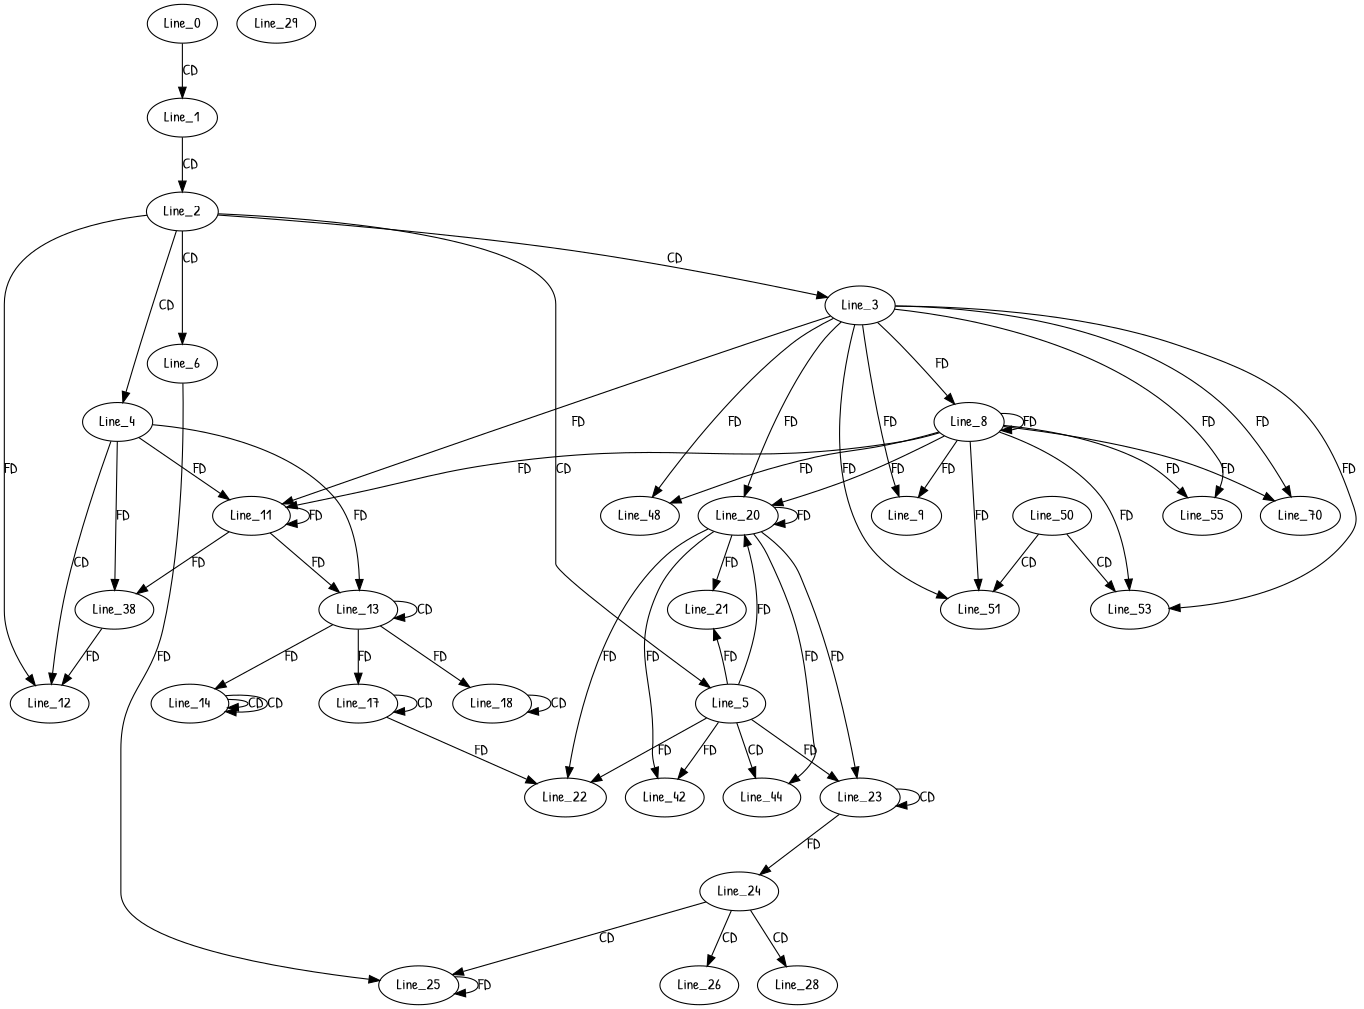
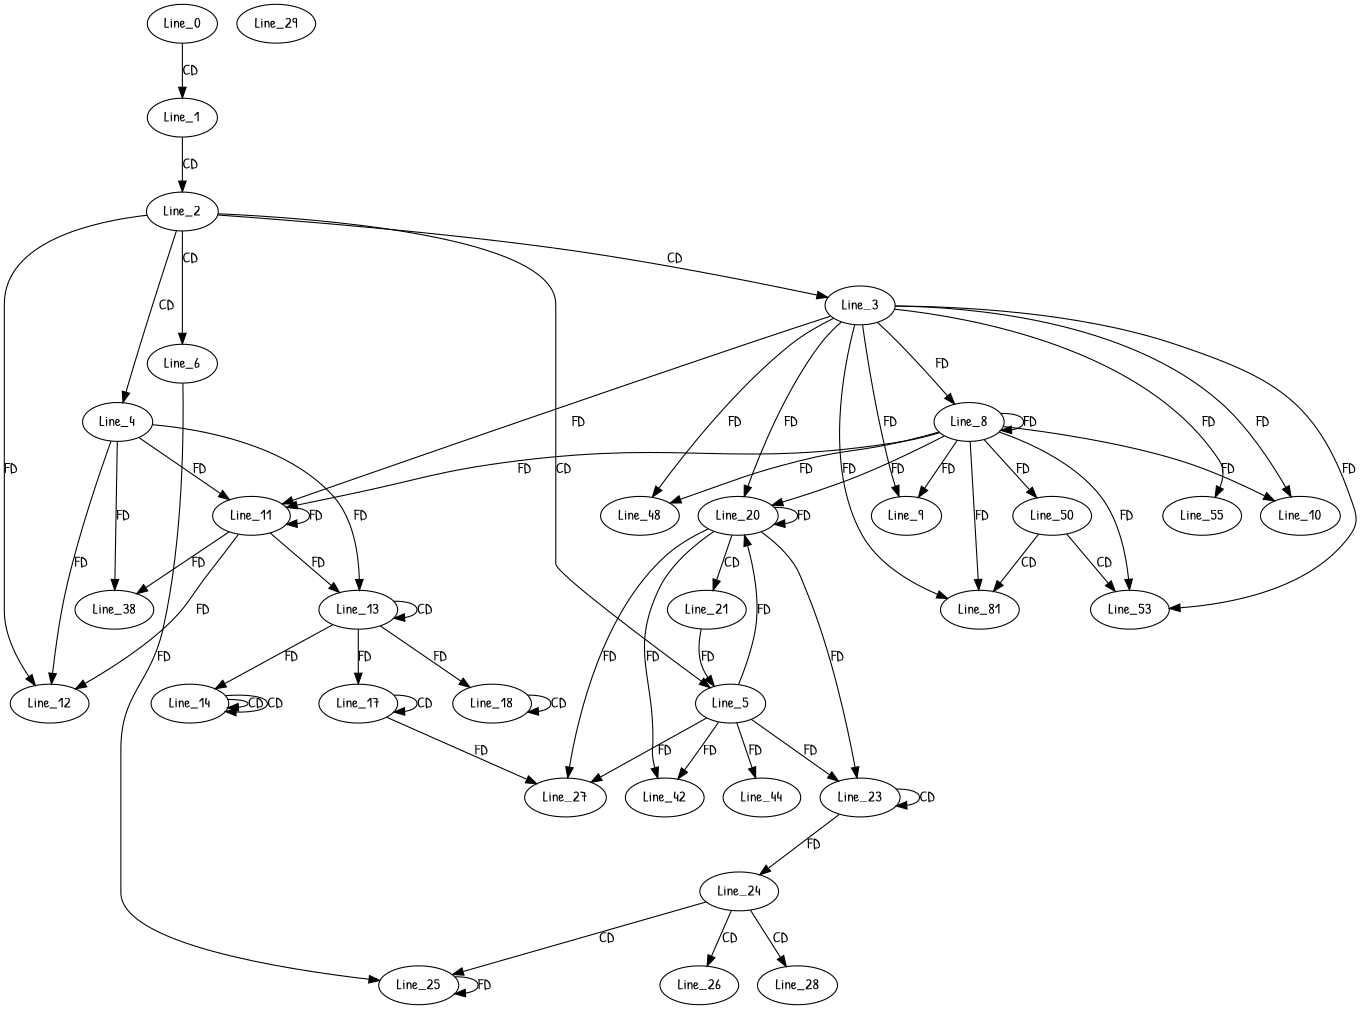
(1129, 455) -> (1007, 465)
(1300, 516) -> (1300, 516)
(81, 563) -> (81, 563)
(732, 563) -> (732, 563)
(980, 610) -> (980, 610)
(85, 652) -> (172, 620)
(802, 654) -> none
(723, 661) -> (699, 654)
(756, 751) -> (756, 751)
(565, 798) -> (565, 798)
